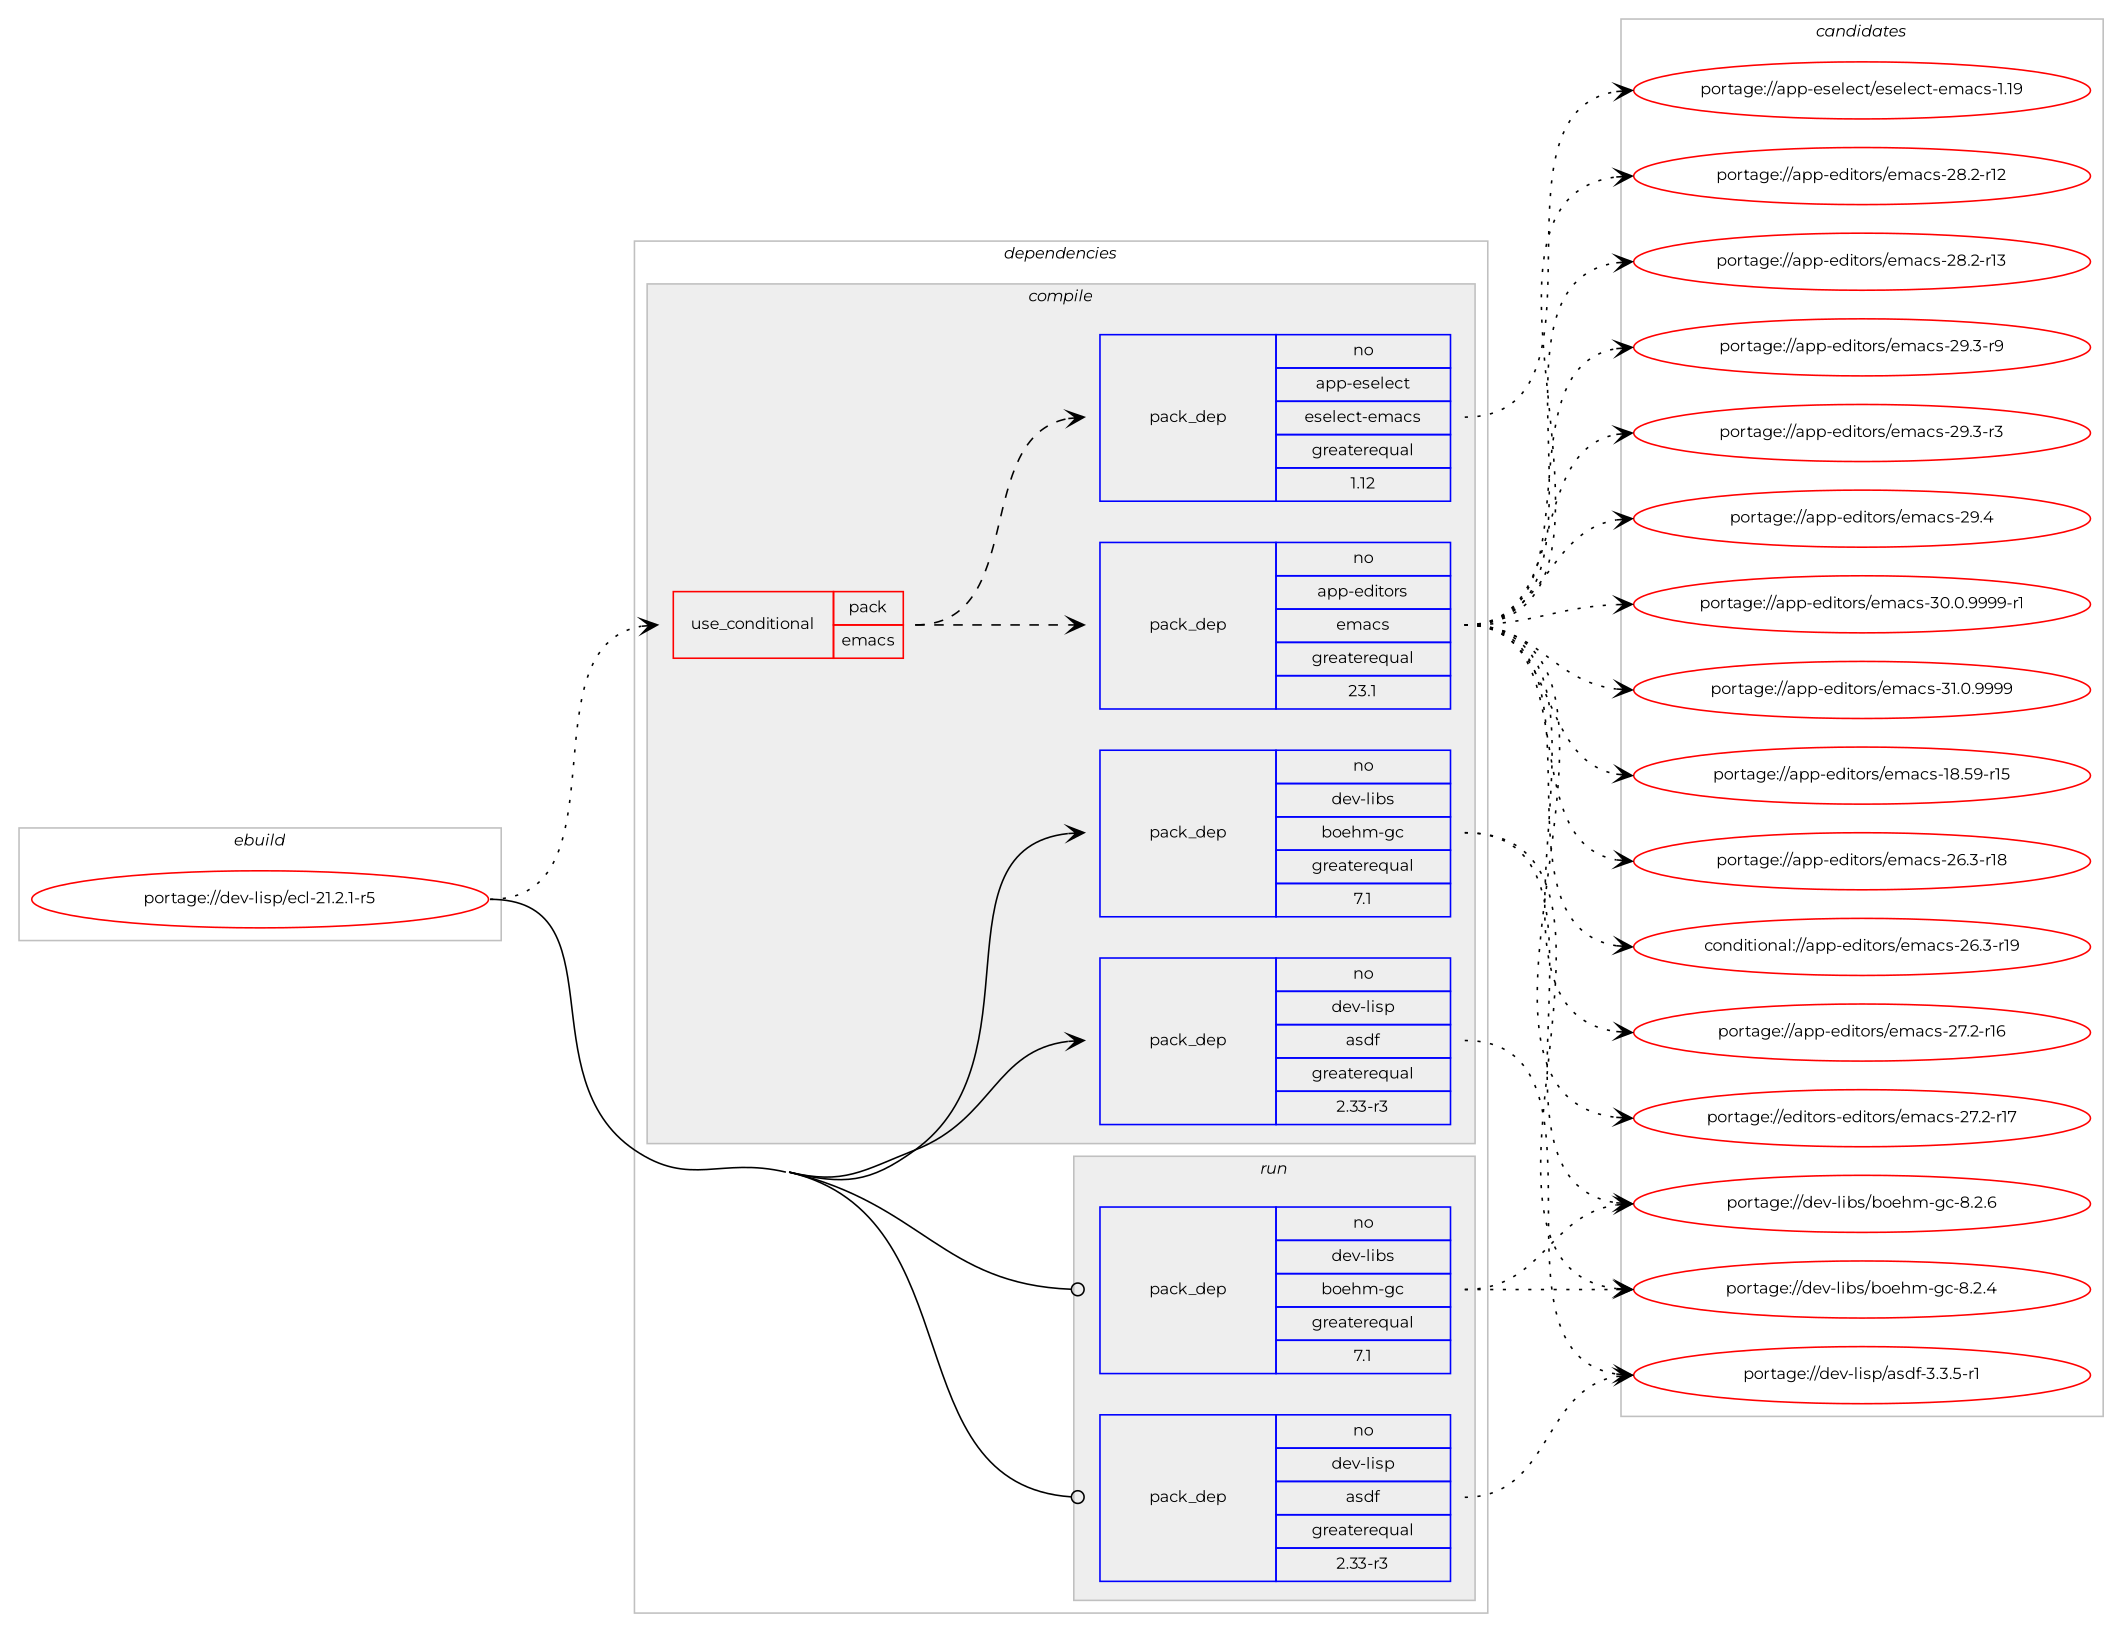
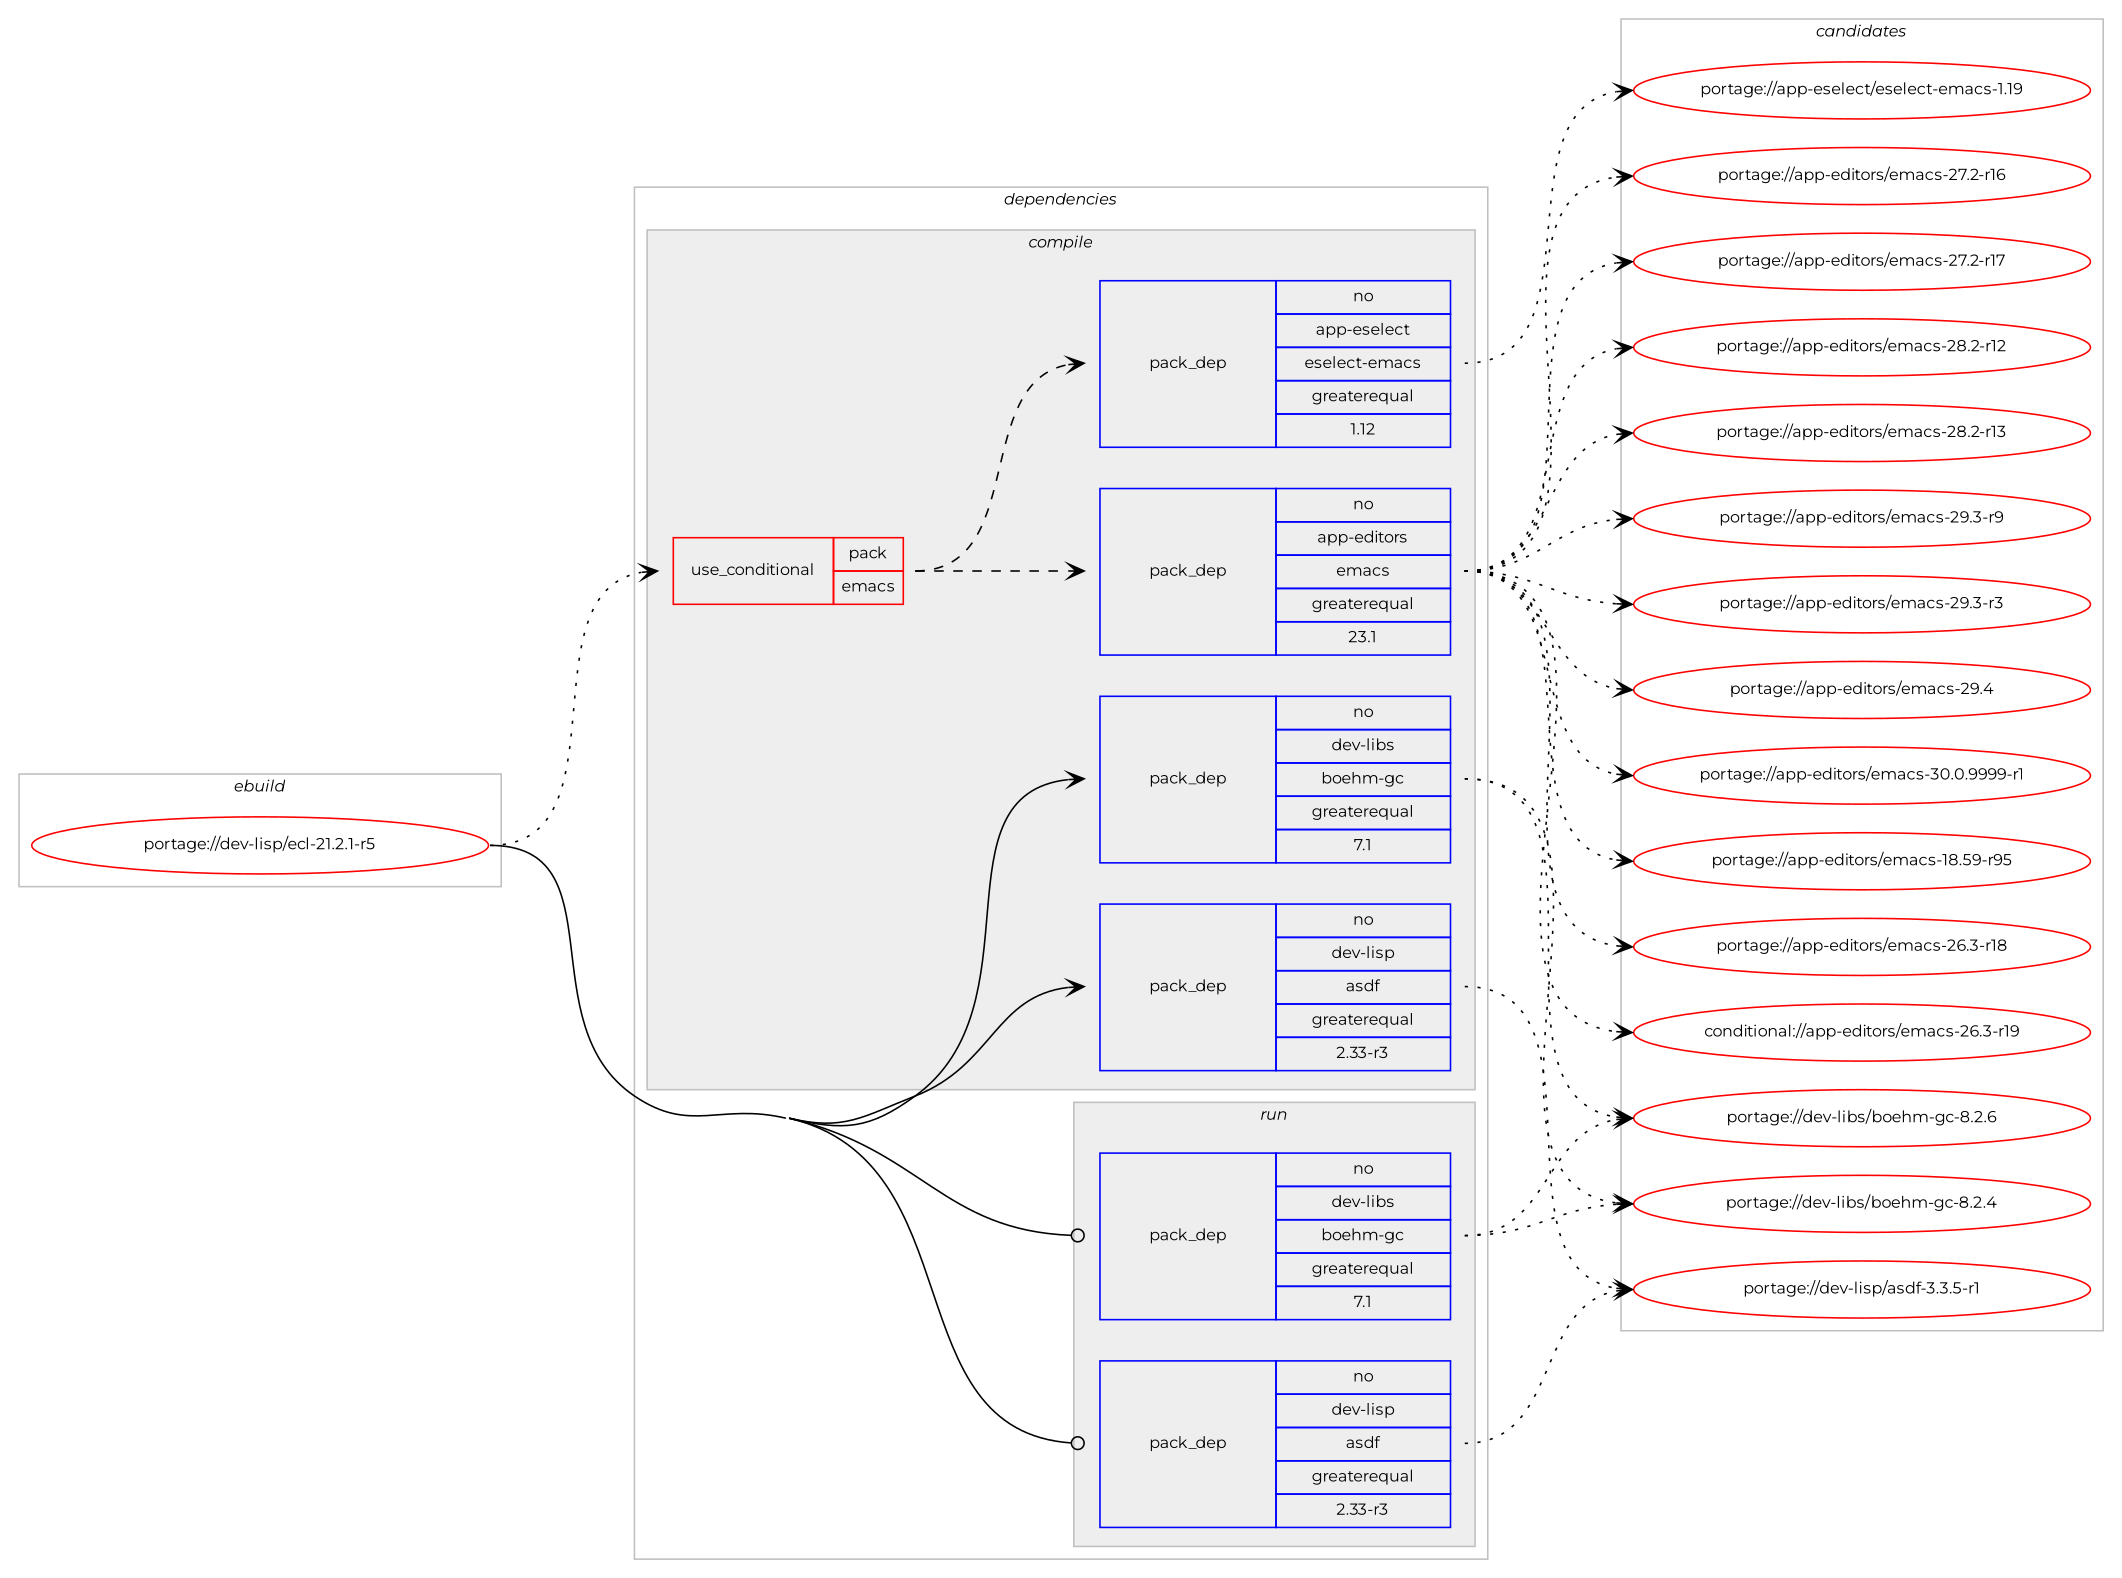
(1862, 690) -> none
(1862, 776) -> (1862, 861)
(1862, 1118) -> (1862, 262)
